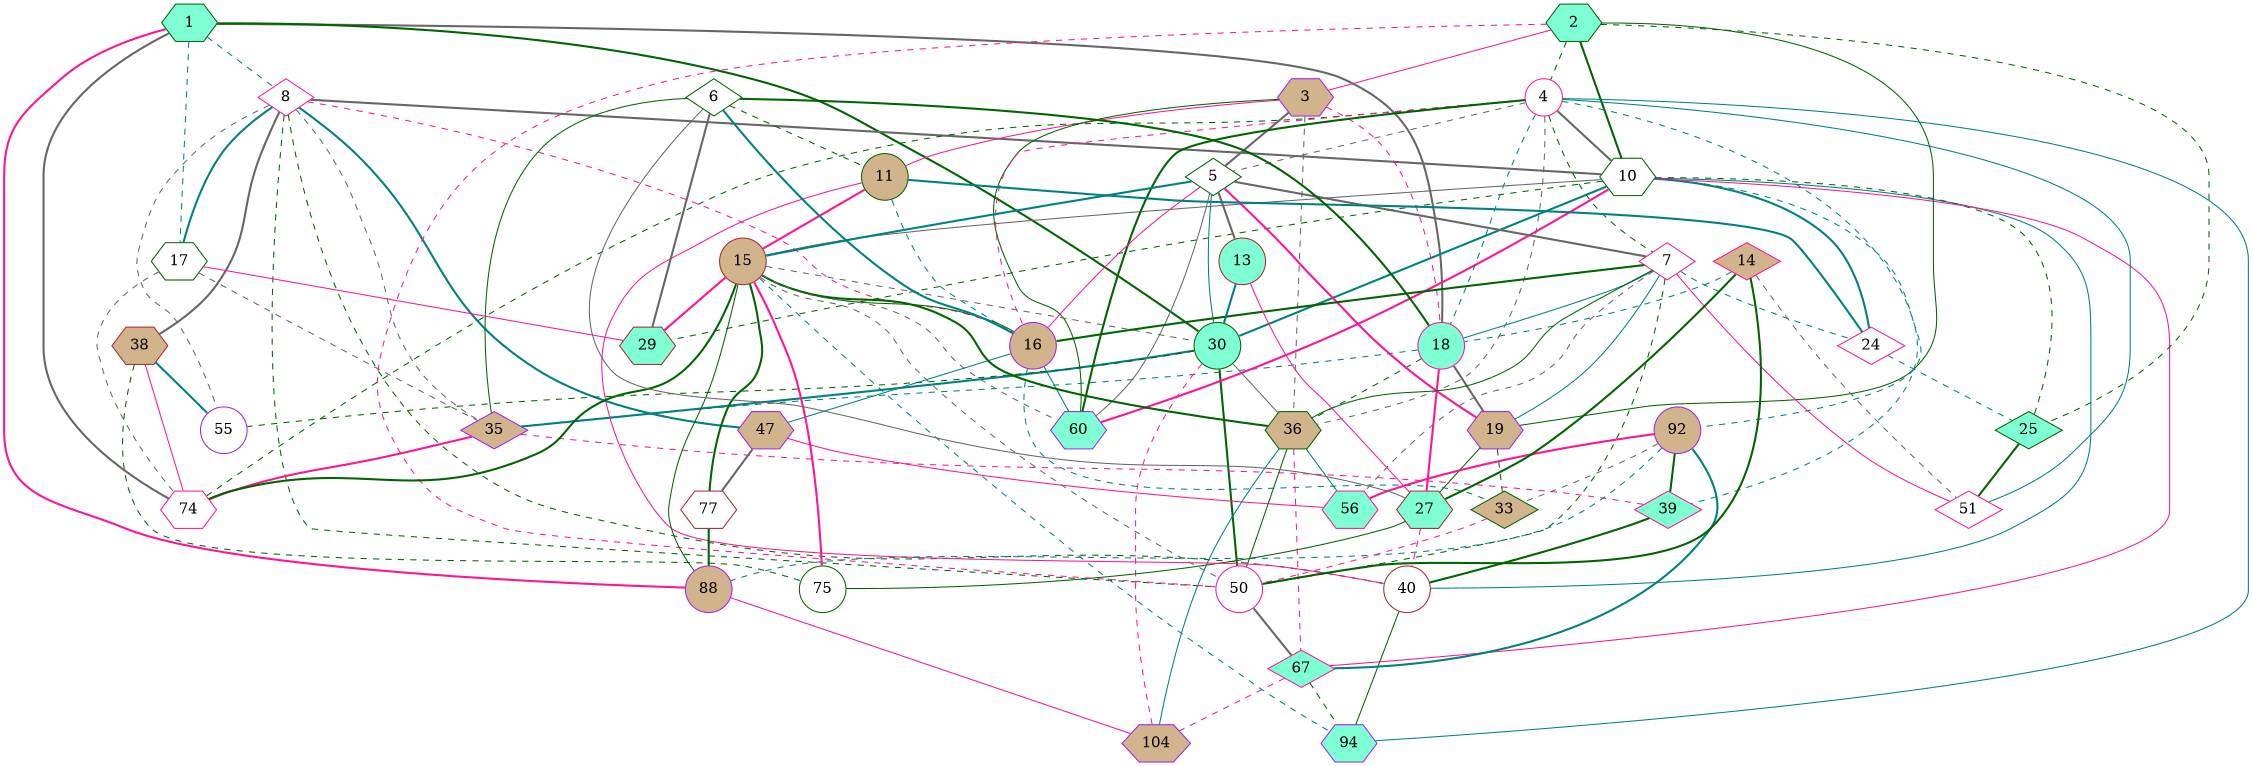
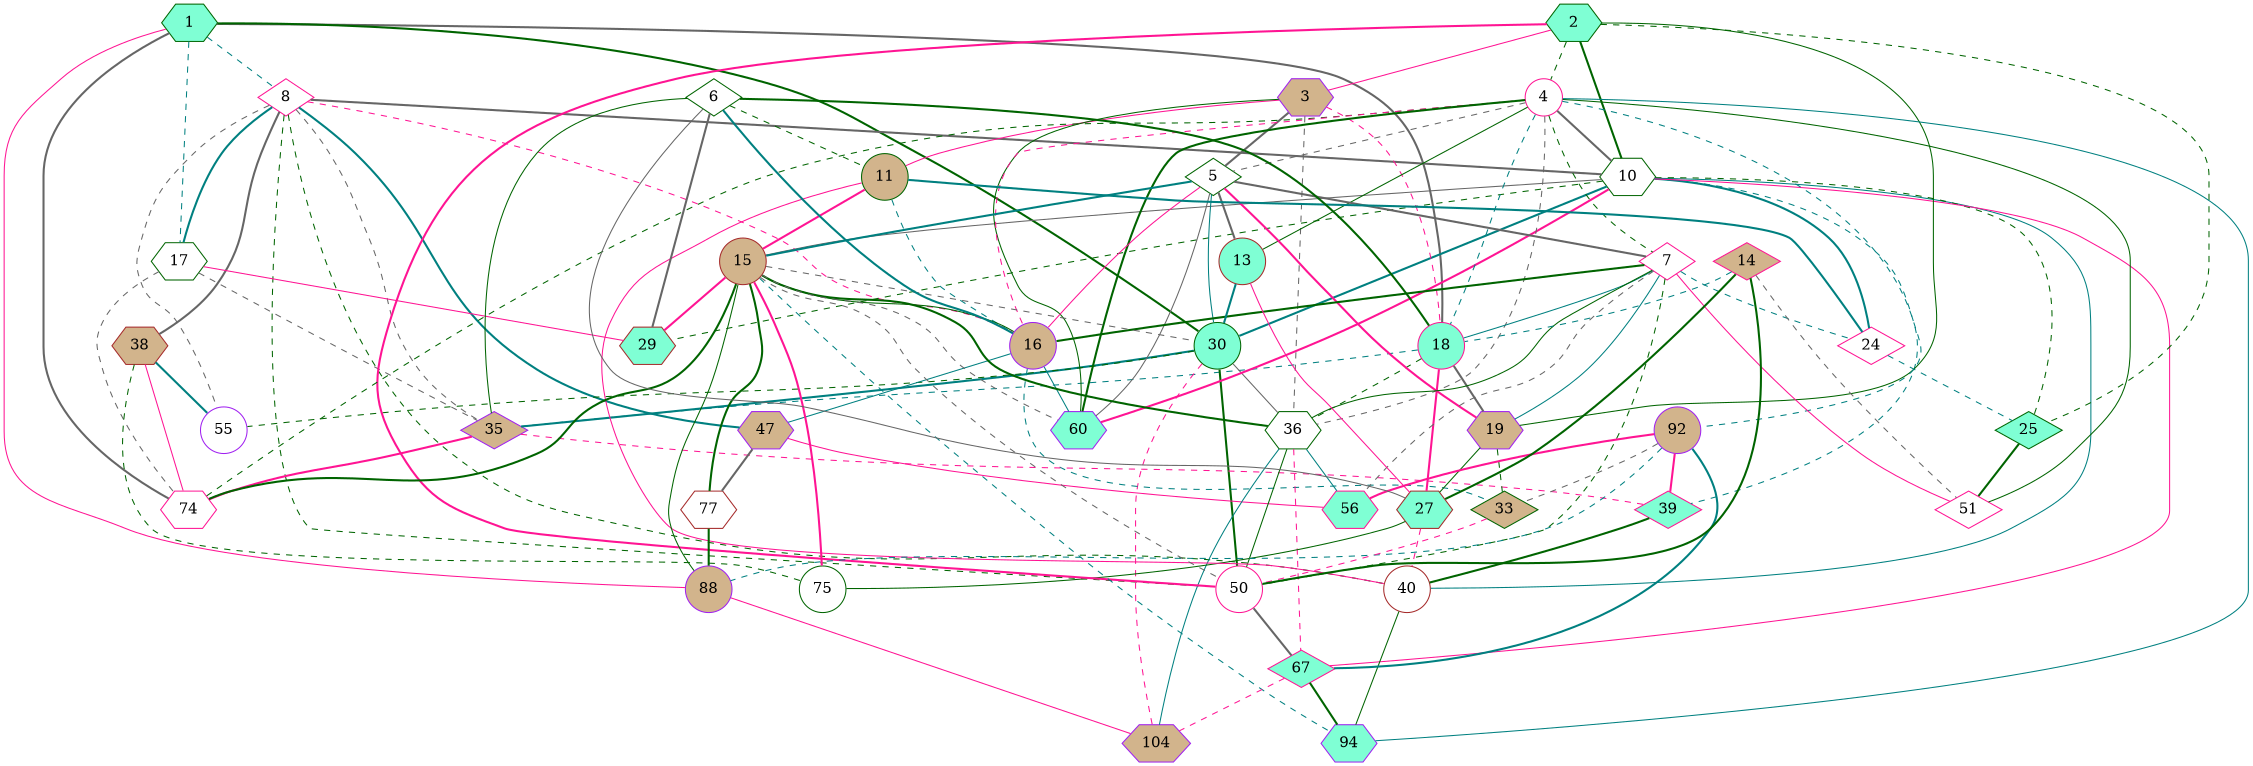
(2017, 172) -> (2017, 172)
none -> (1395, 178)
(454, 193) -> (454, 193)
(1293, 430) -> (1293, 430)
(1672, 473) -> (1672, 473)
(81, 512) -> (81, 512)
(1324, 704) -> (1324, 704)
